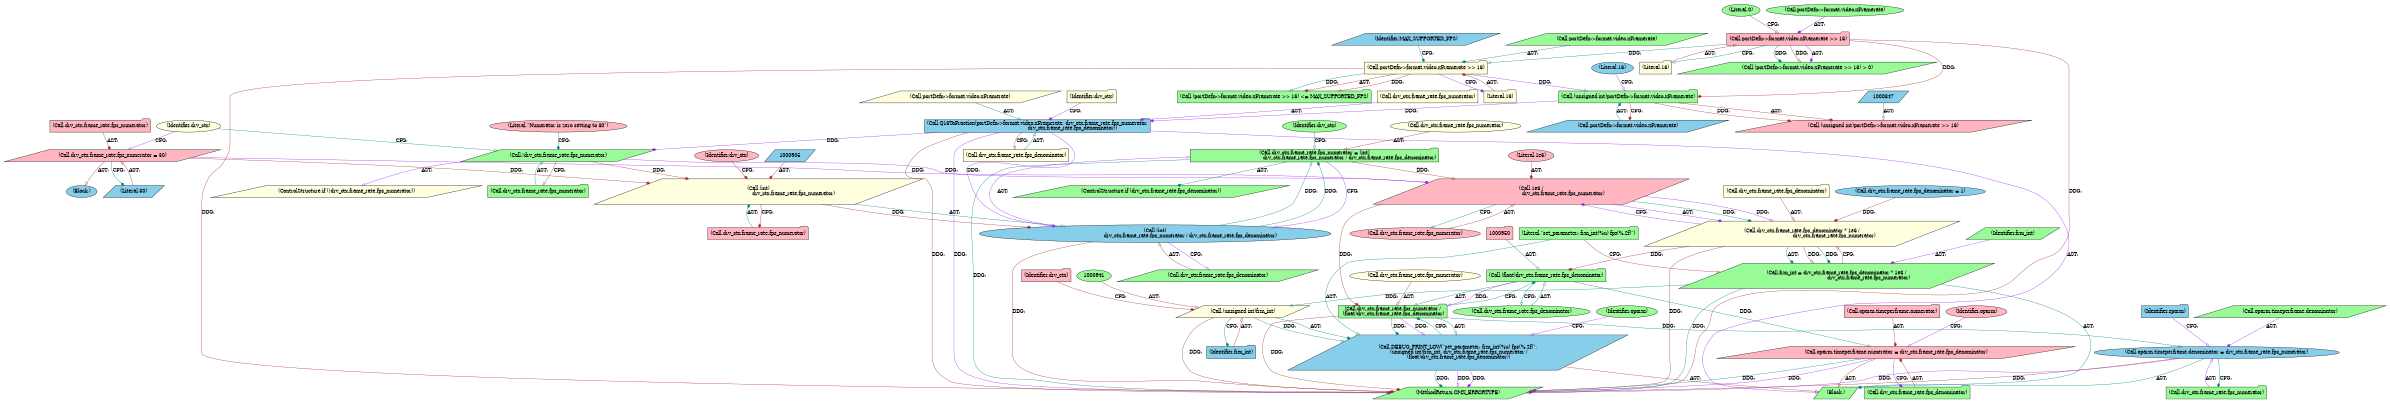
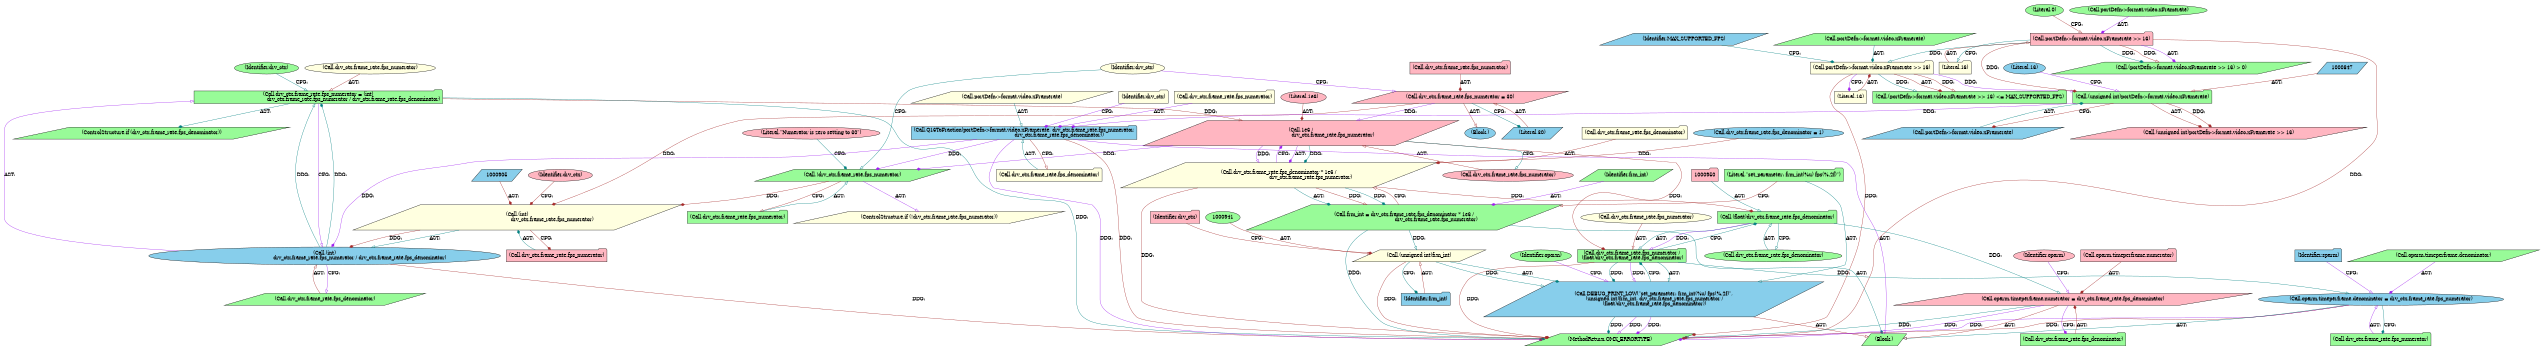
(1883, 110) -> (2256, 83)
(1064, 177) -> (1047, 158)
